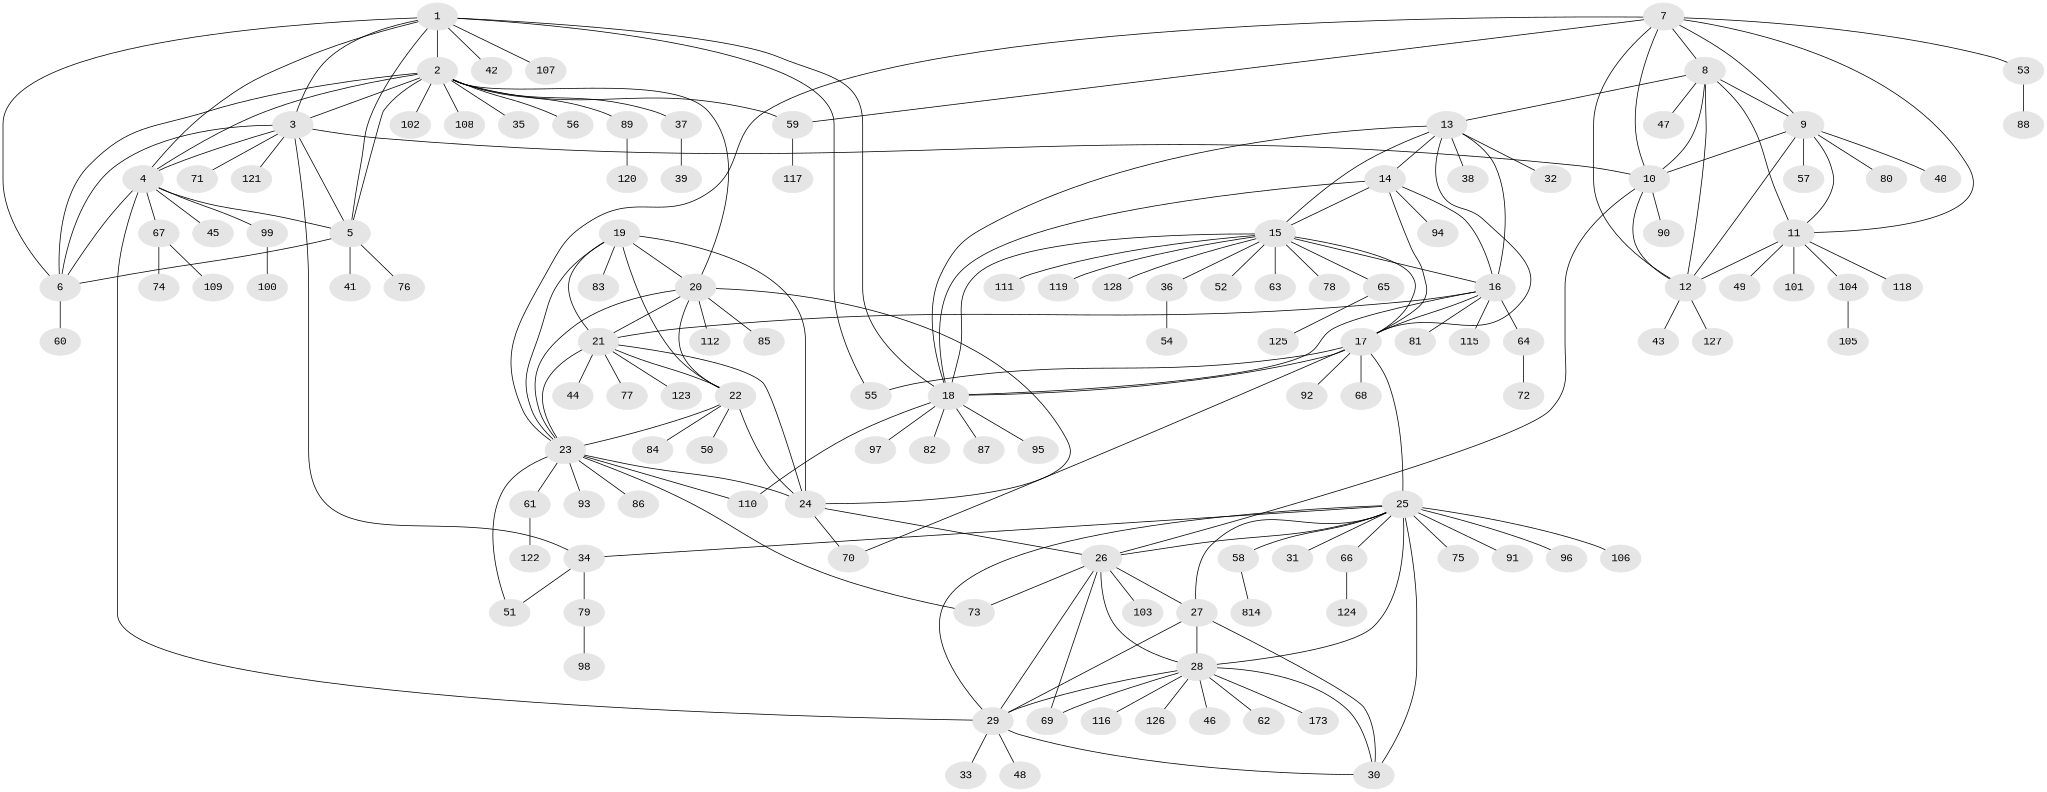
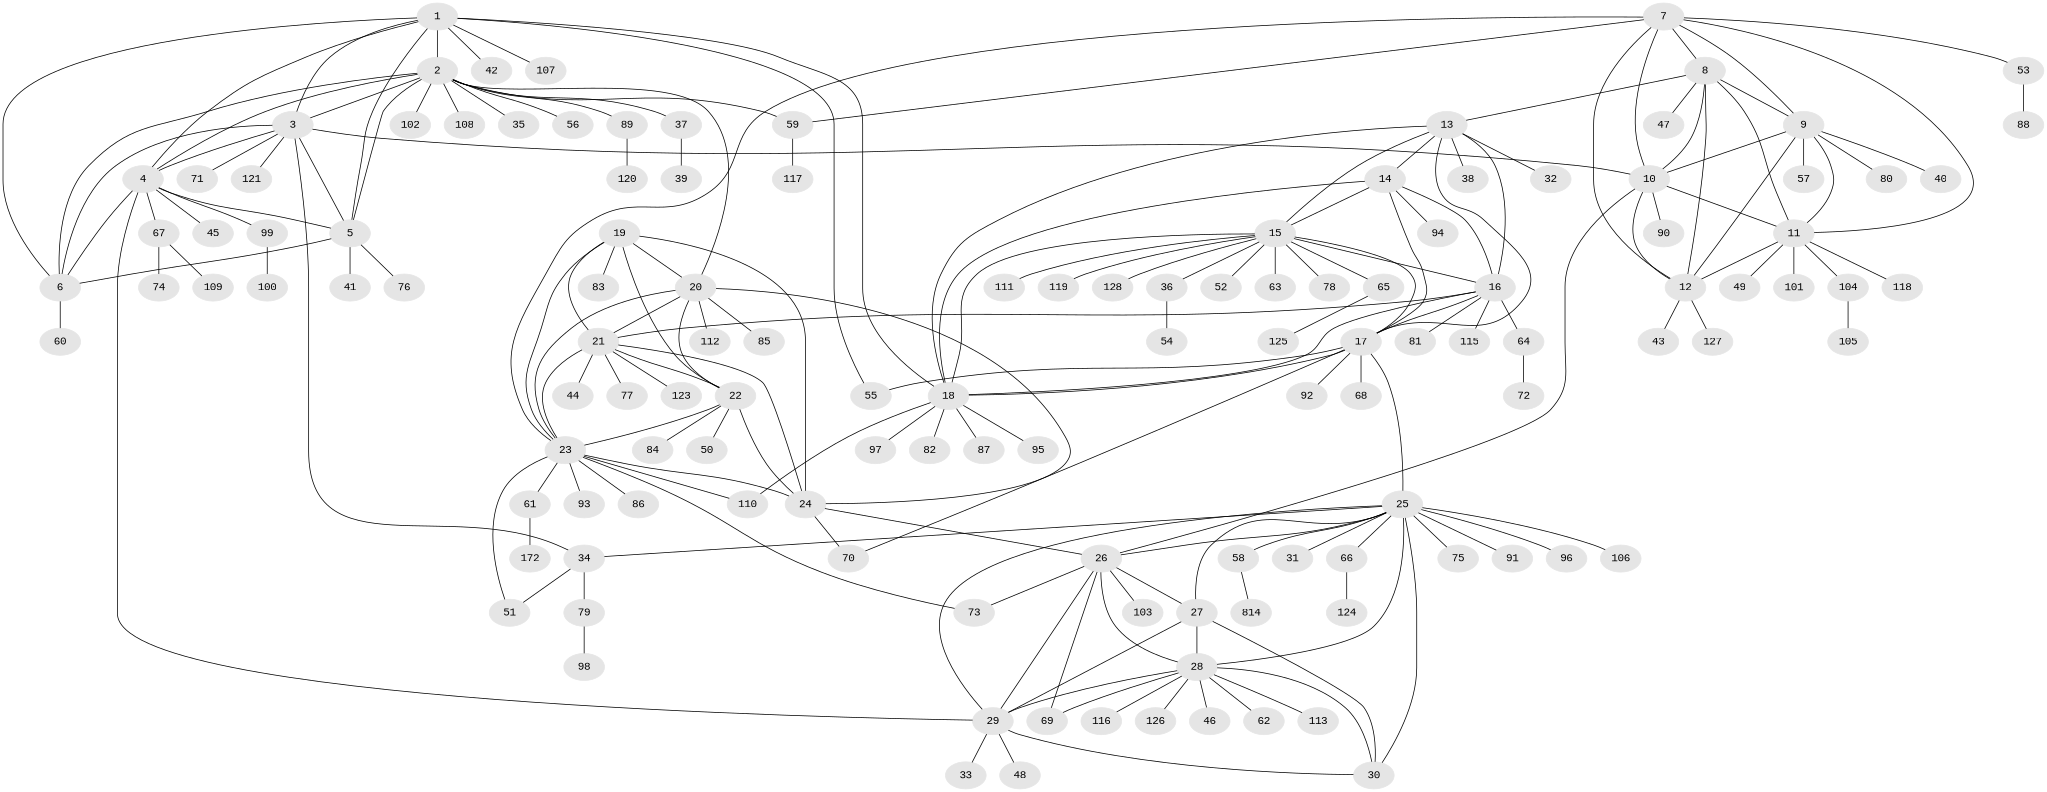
none -> (1722, 206)
(530, 559) -> (530, 559)
(1318, 721) -> (1318, 721)
